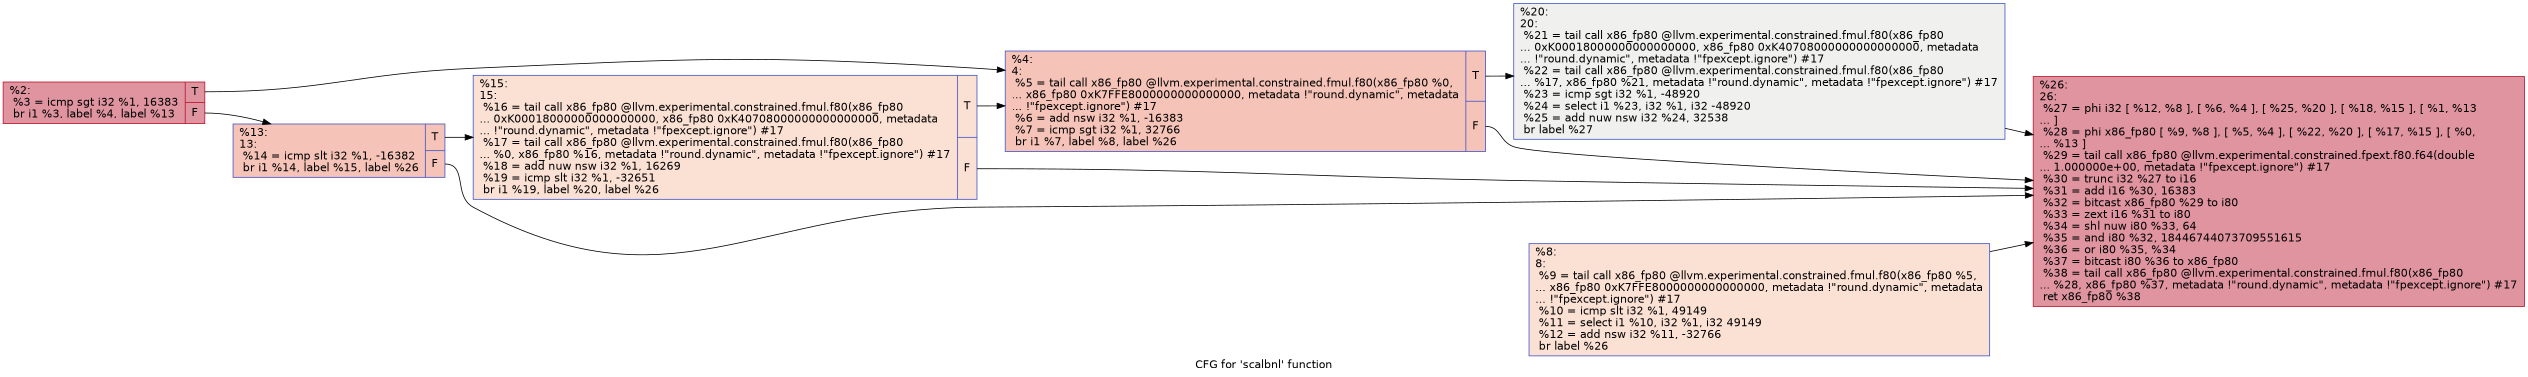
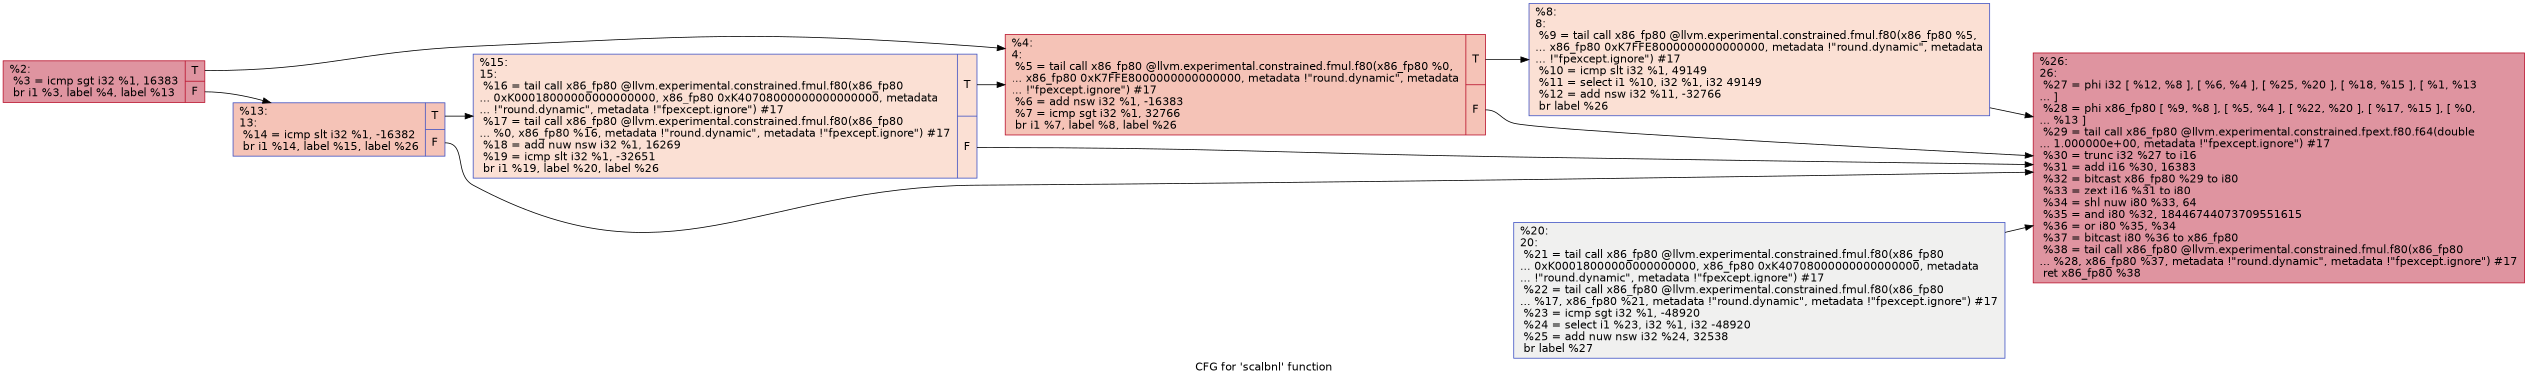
(1496, 76) -> (1503, 60)
(1245, 101) -> (1245, 85)
